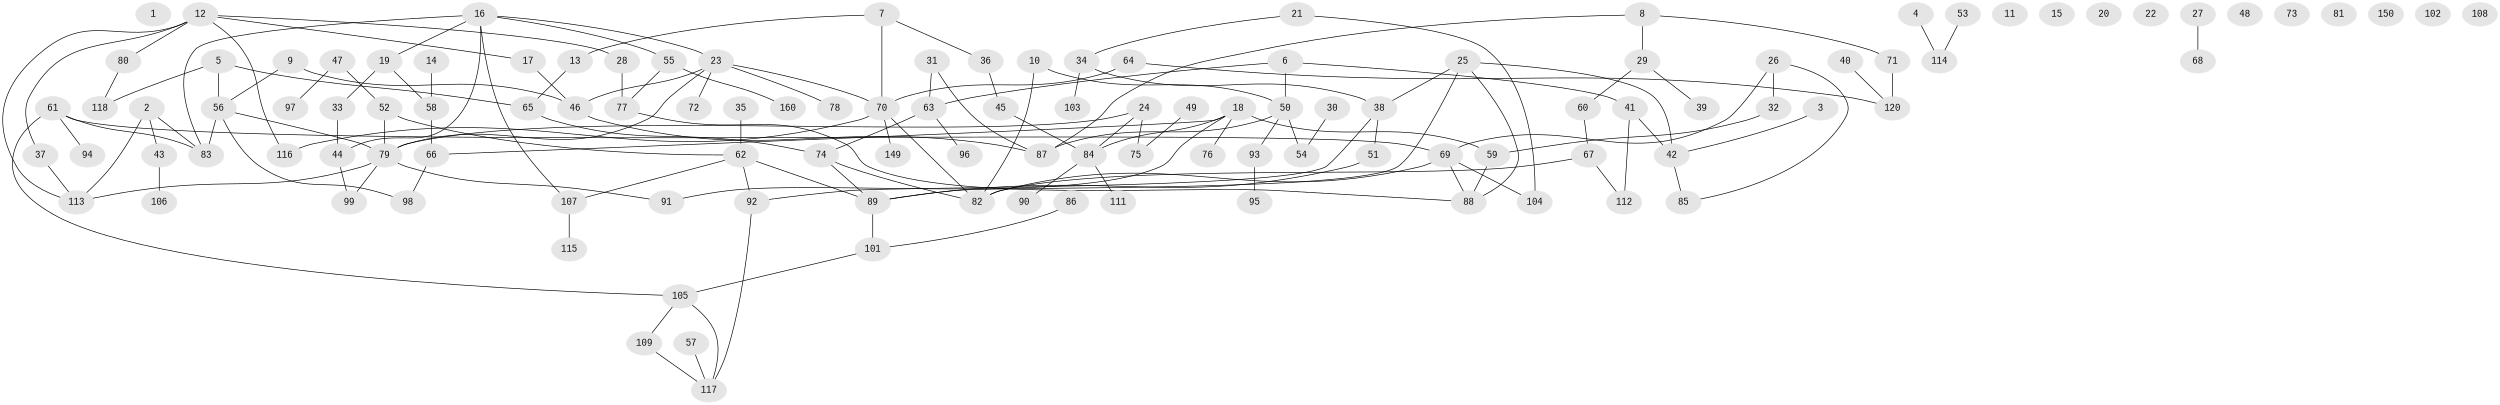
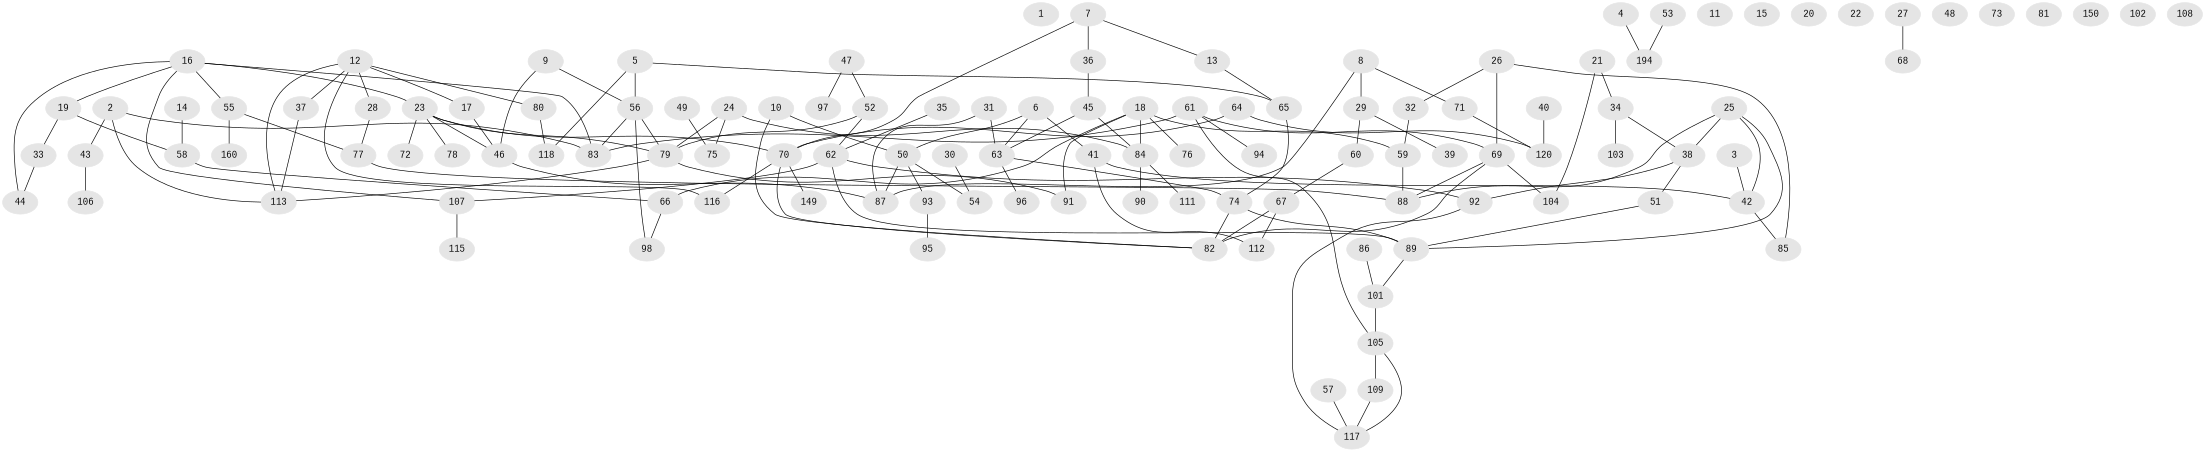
(1939, 61) -> (1644, 61)
none -> (1052, 127)
(349, 202) -> none
